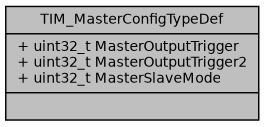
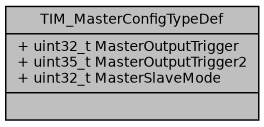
(132, 63) -> (132, 63)
